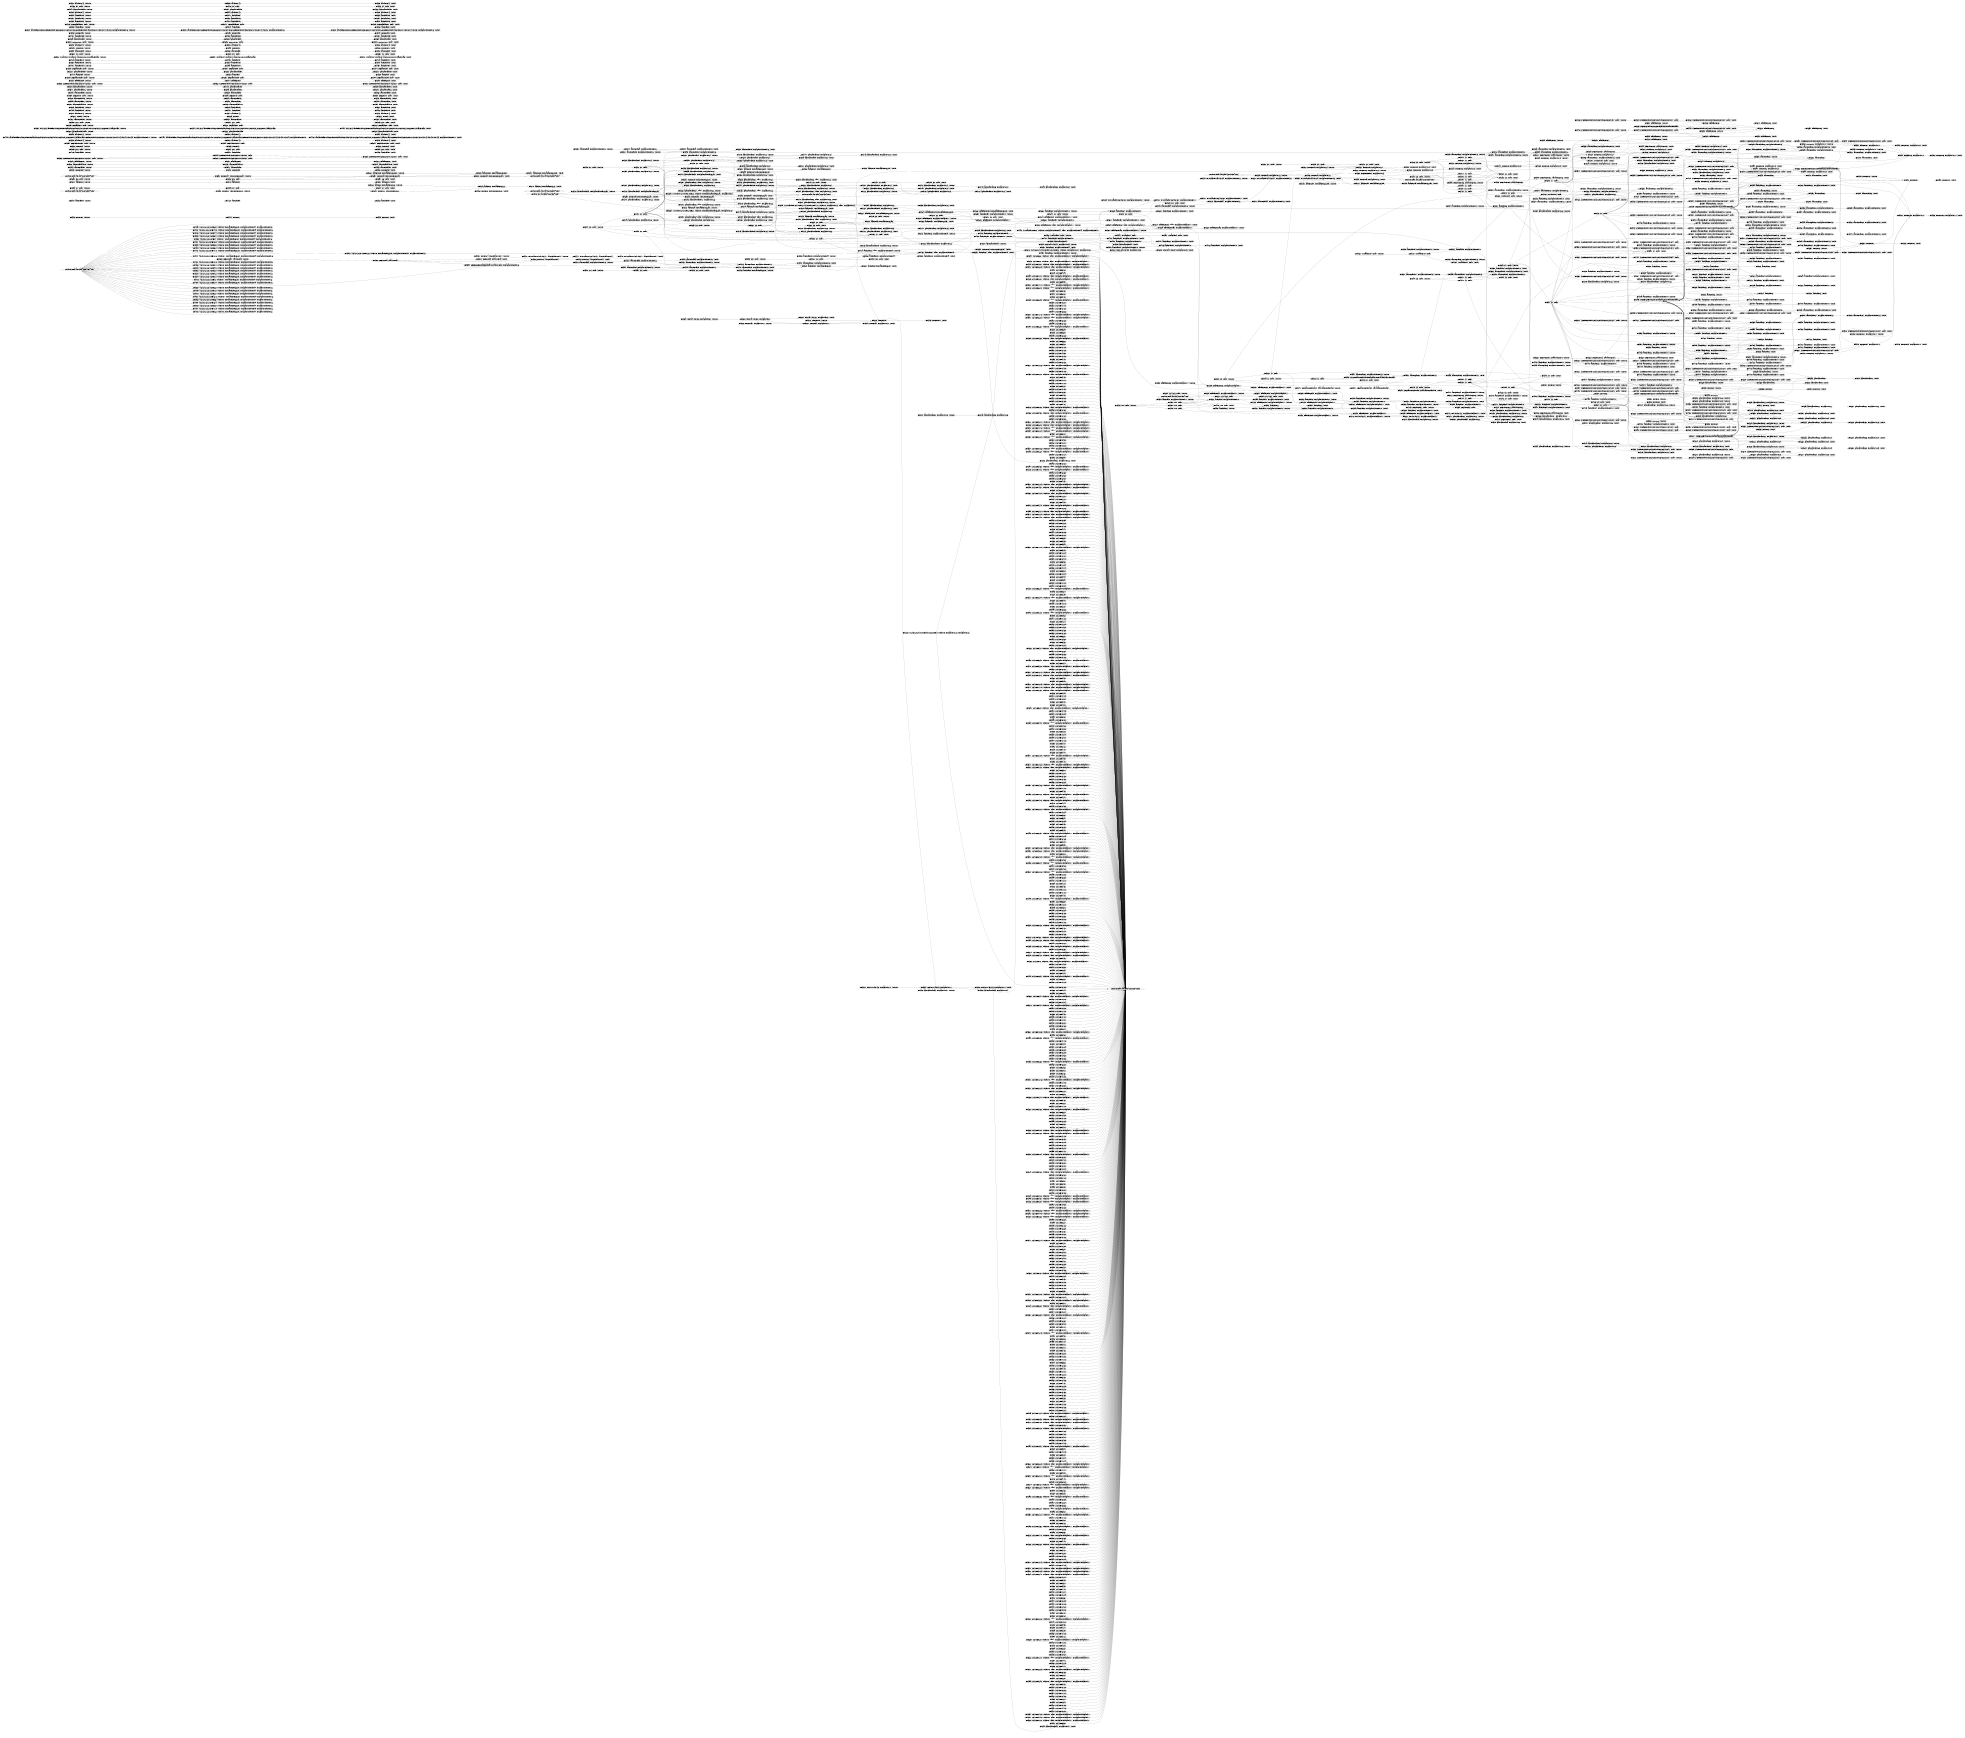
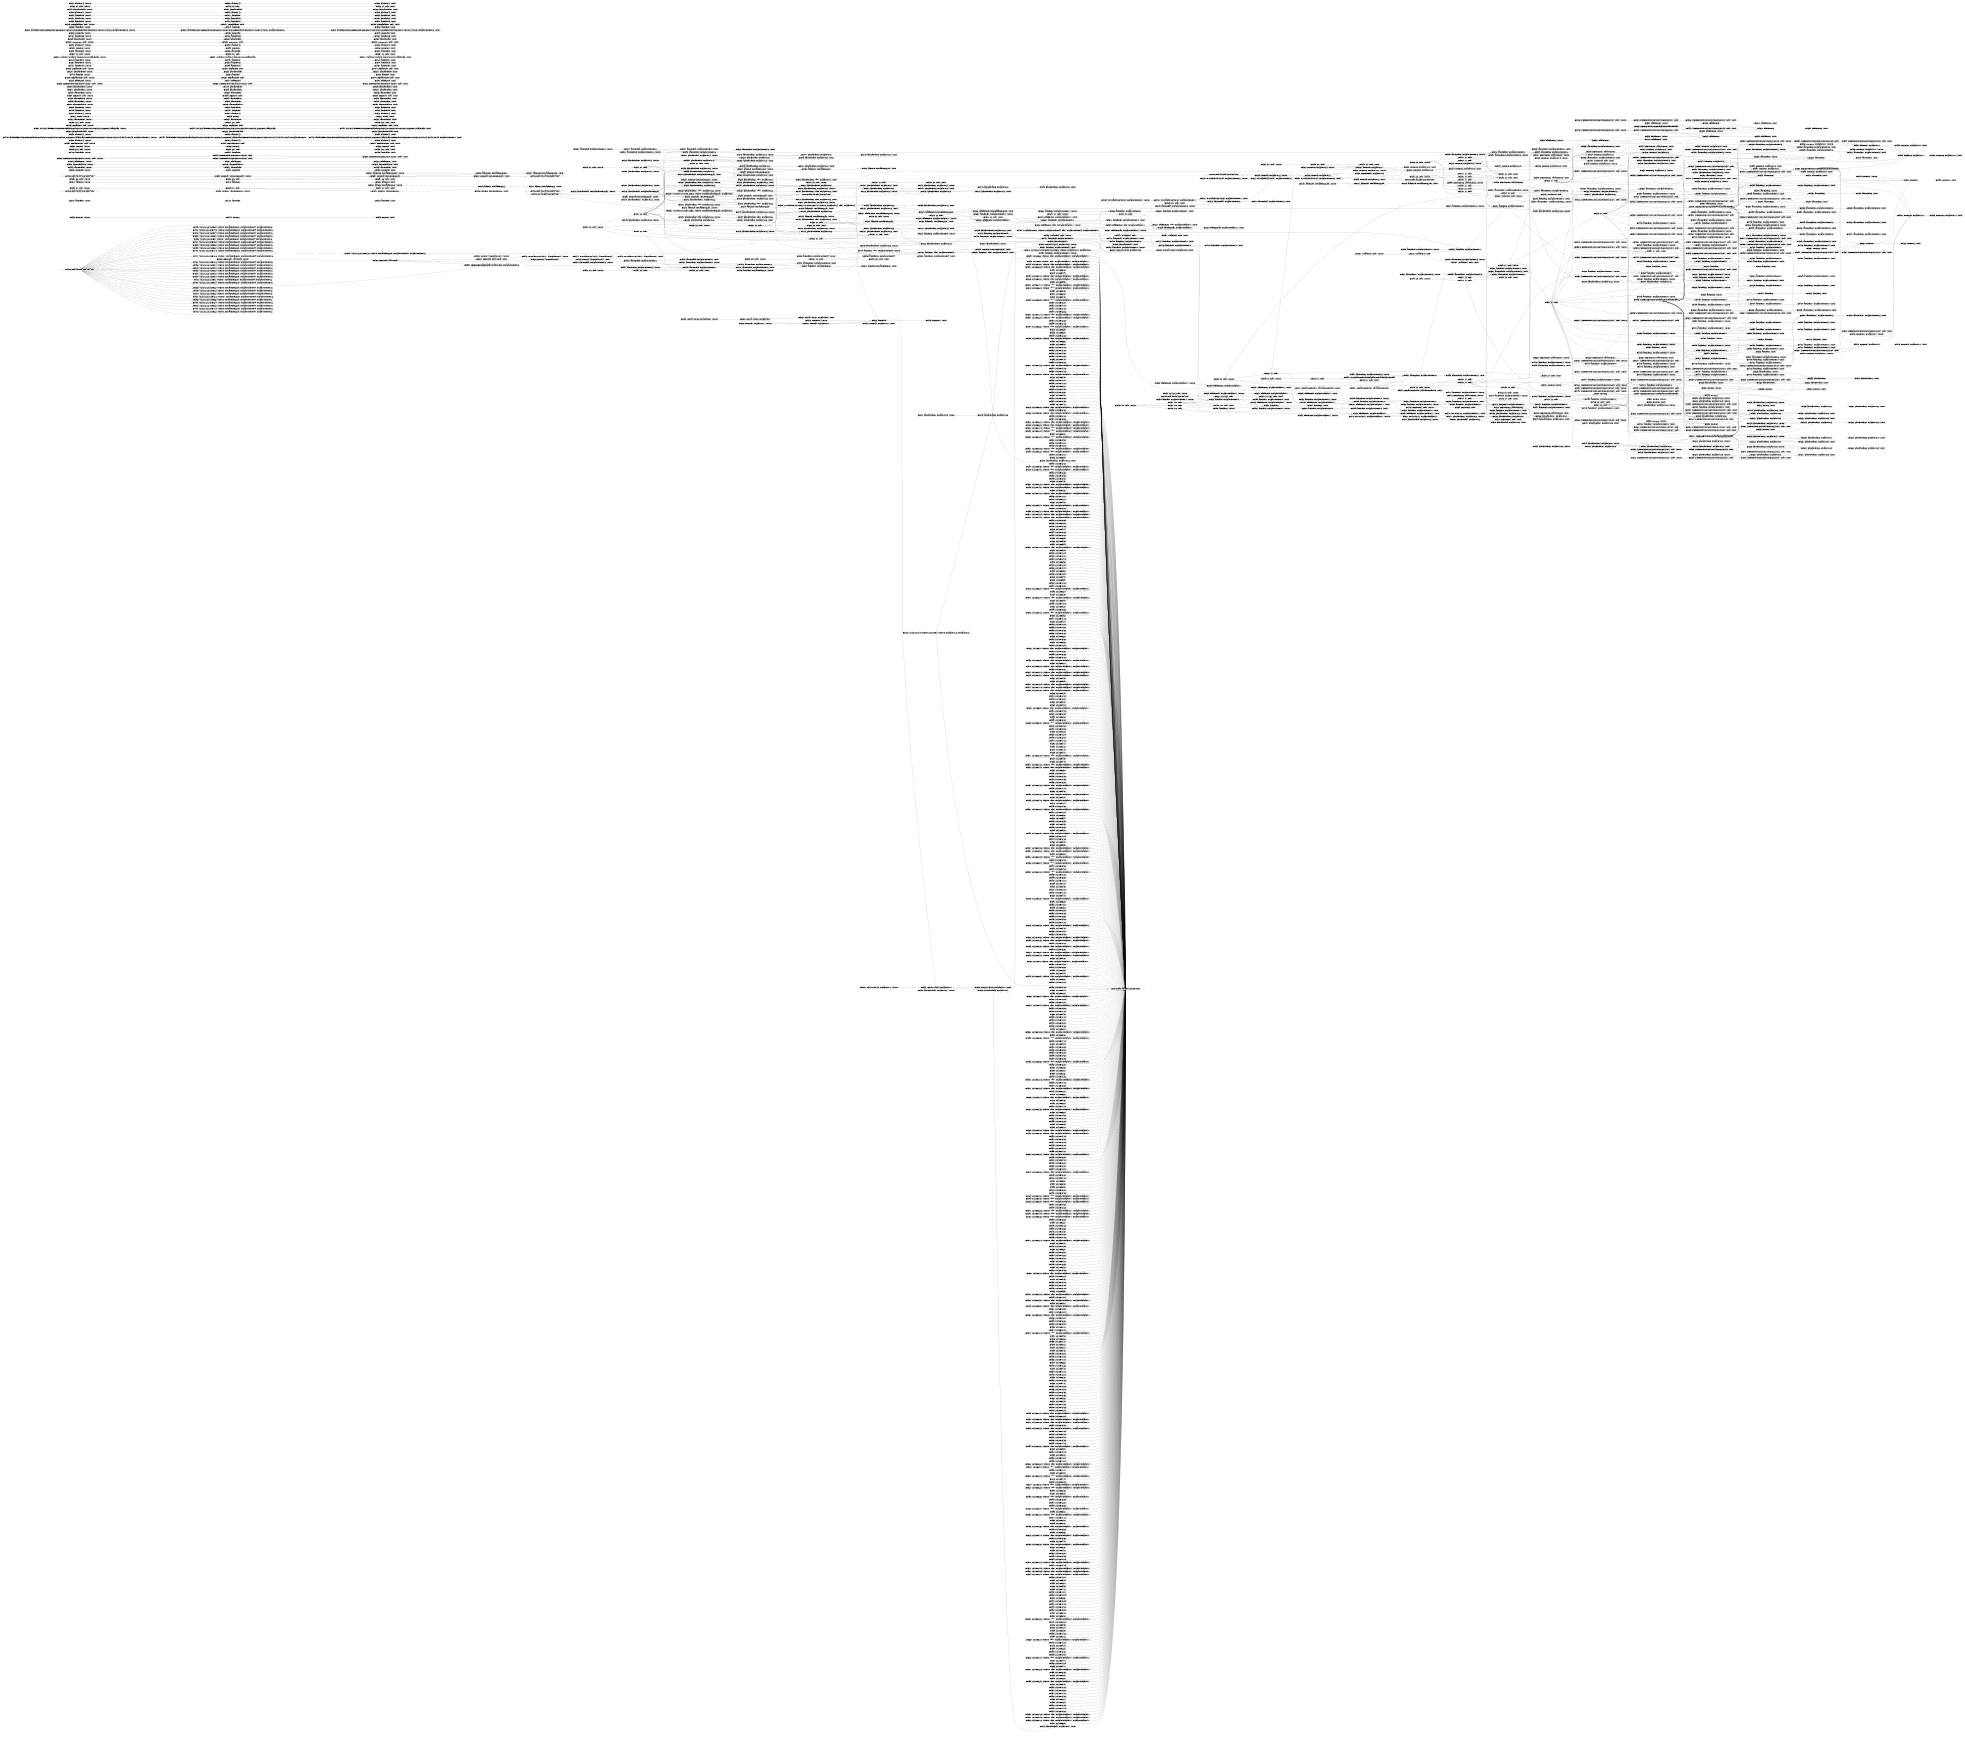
(1037, 938) -> (1037, 938)
